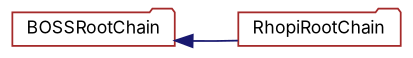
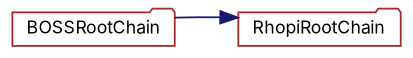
(215, 41) -> (197, 17)
